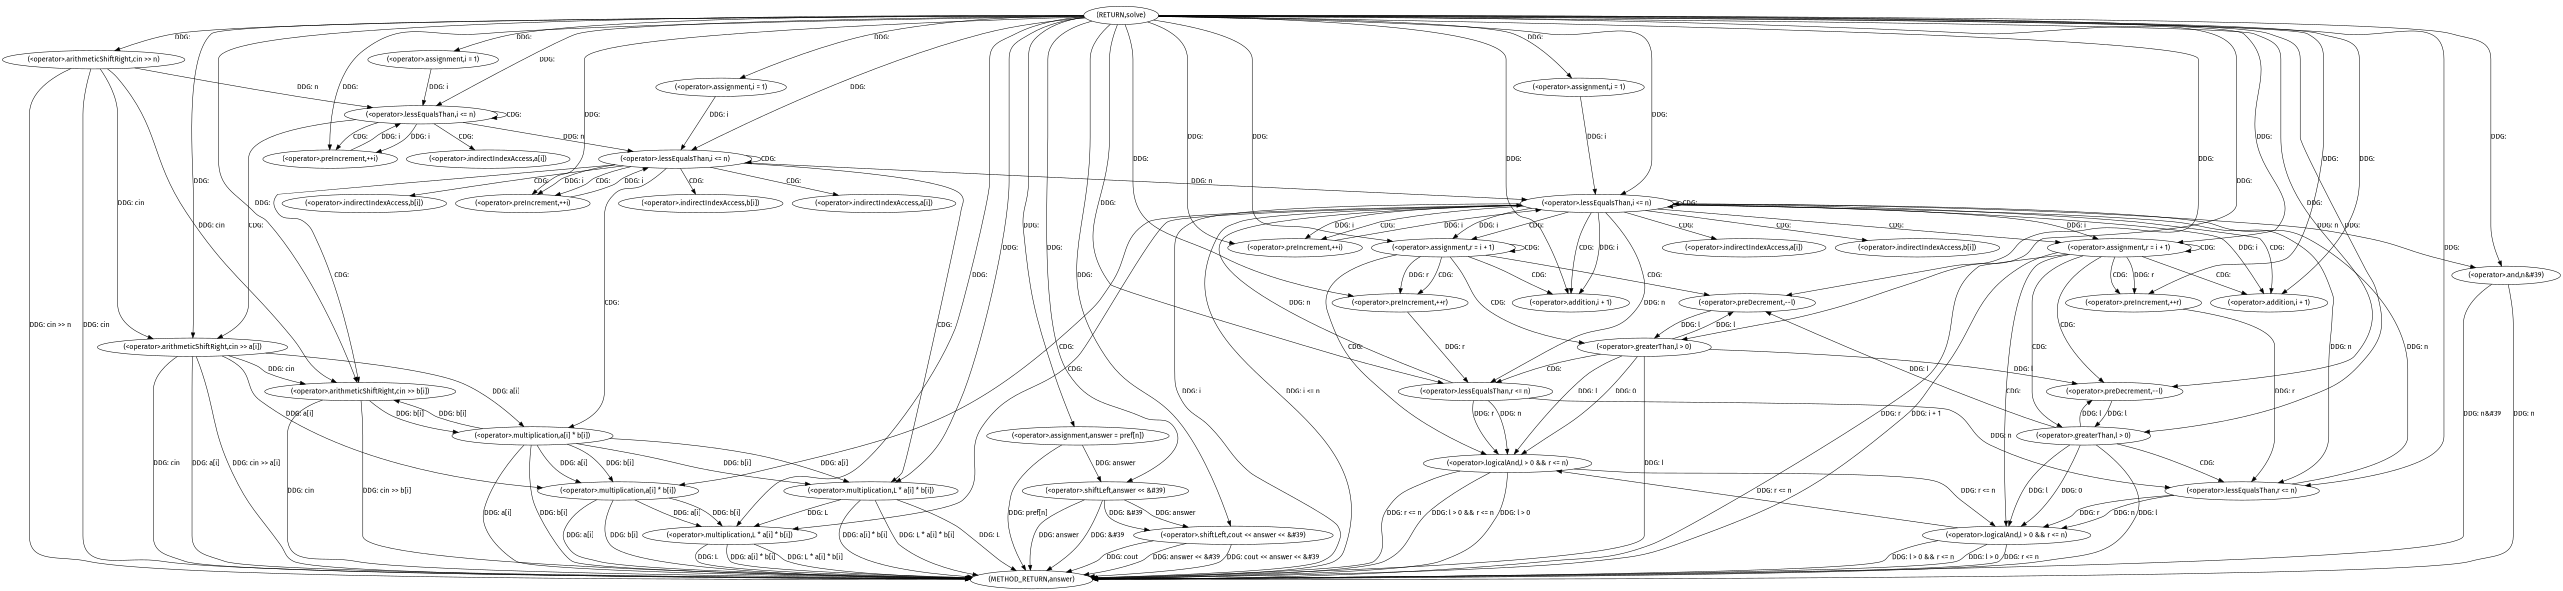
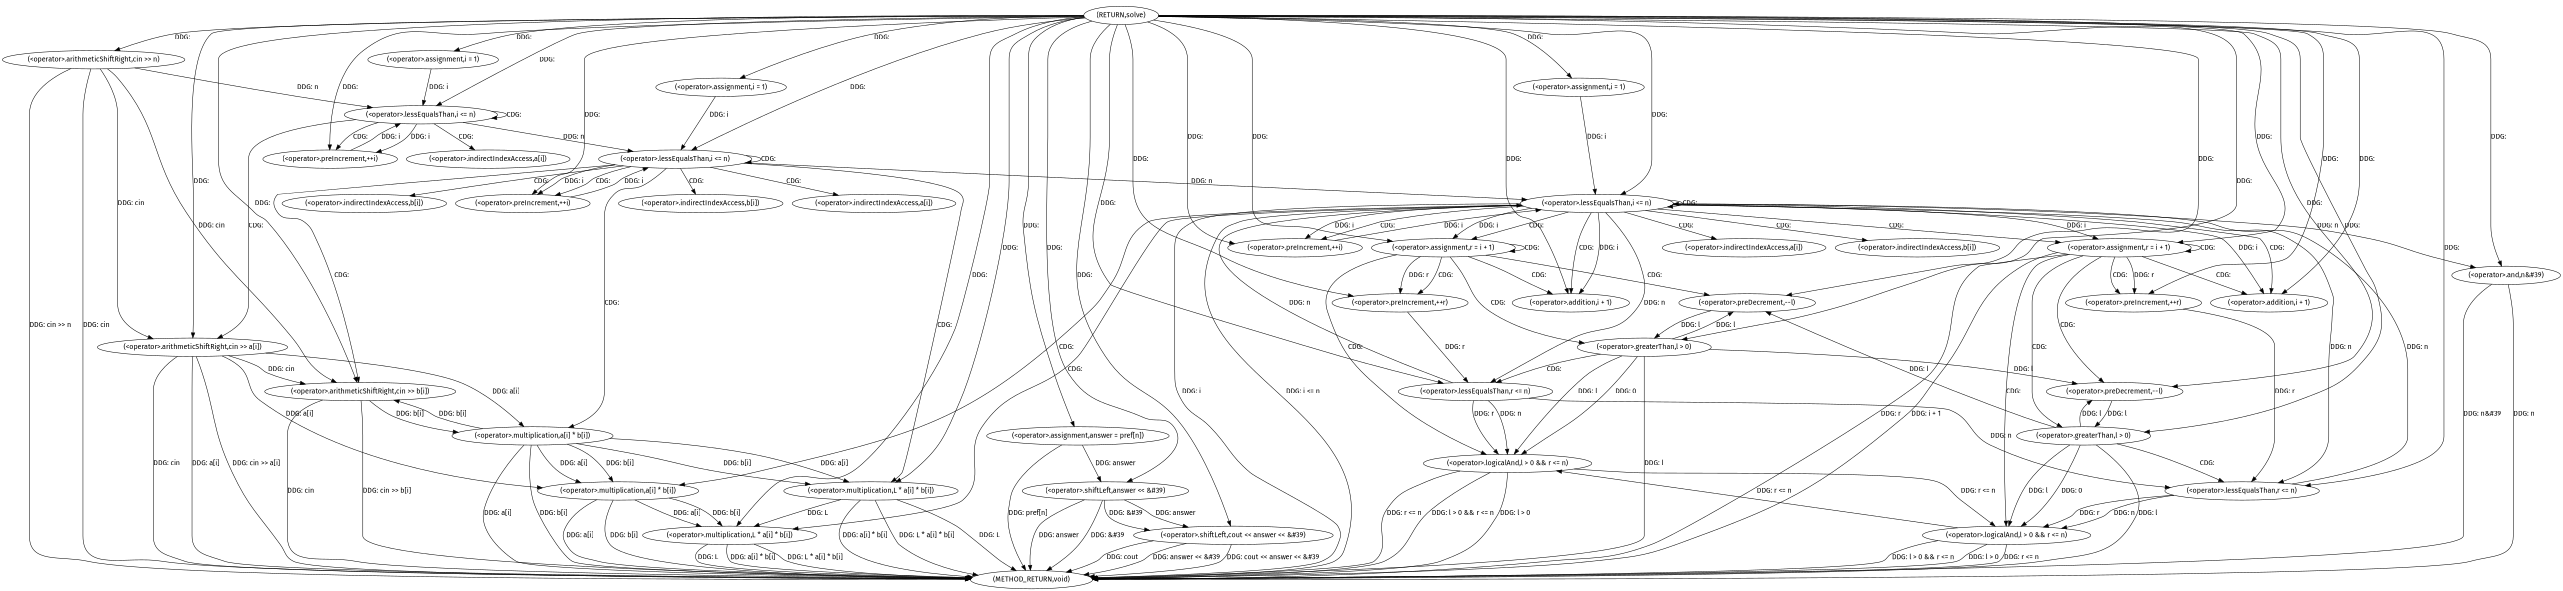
(1032, 580) -> (1032, 580)
